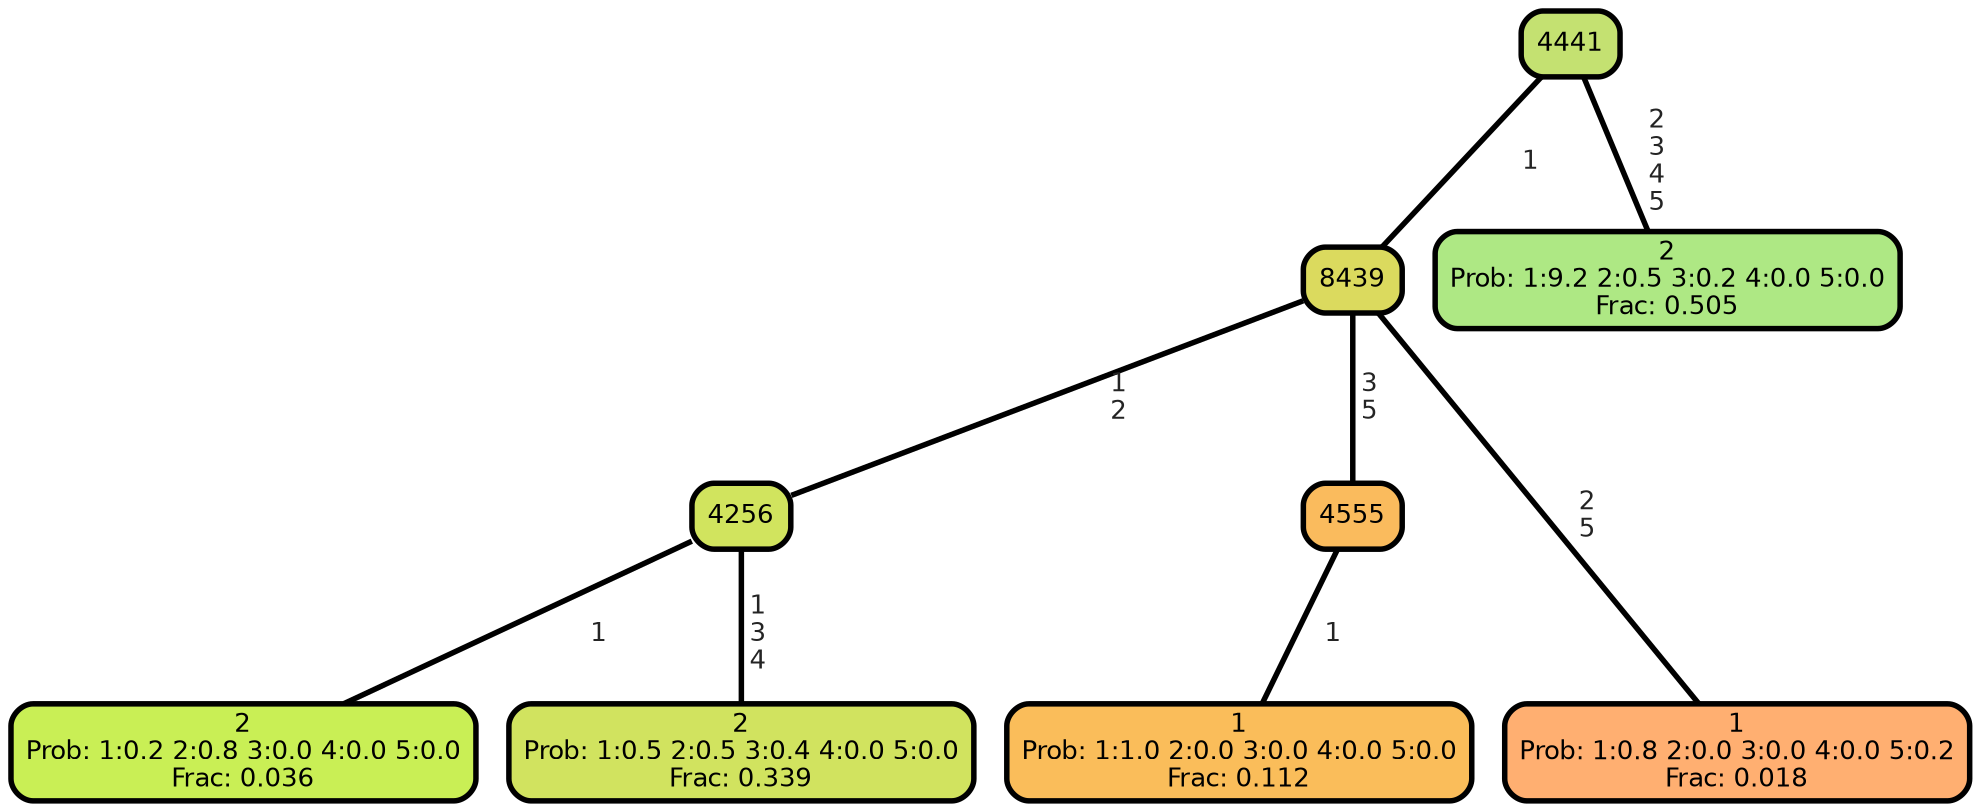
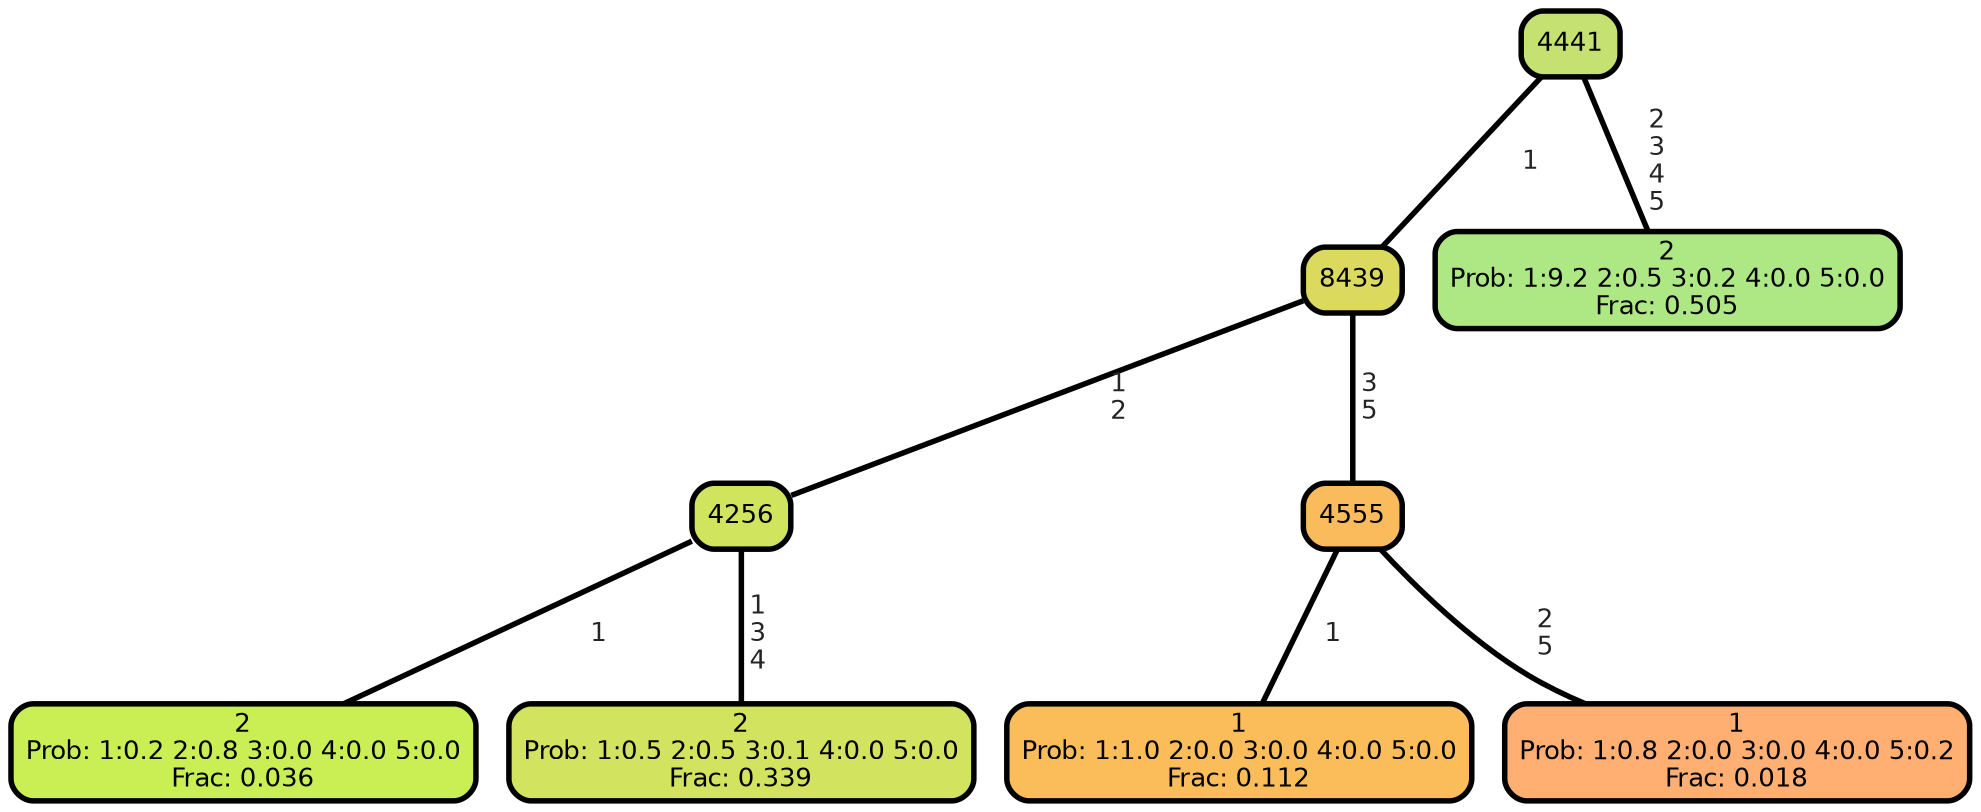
(1539, 509) -> (1475, 638)
(741, 752) -> (741, 752)
